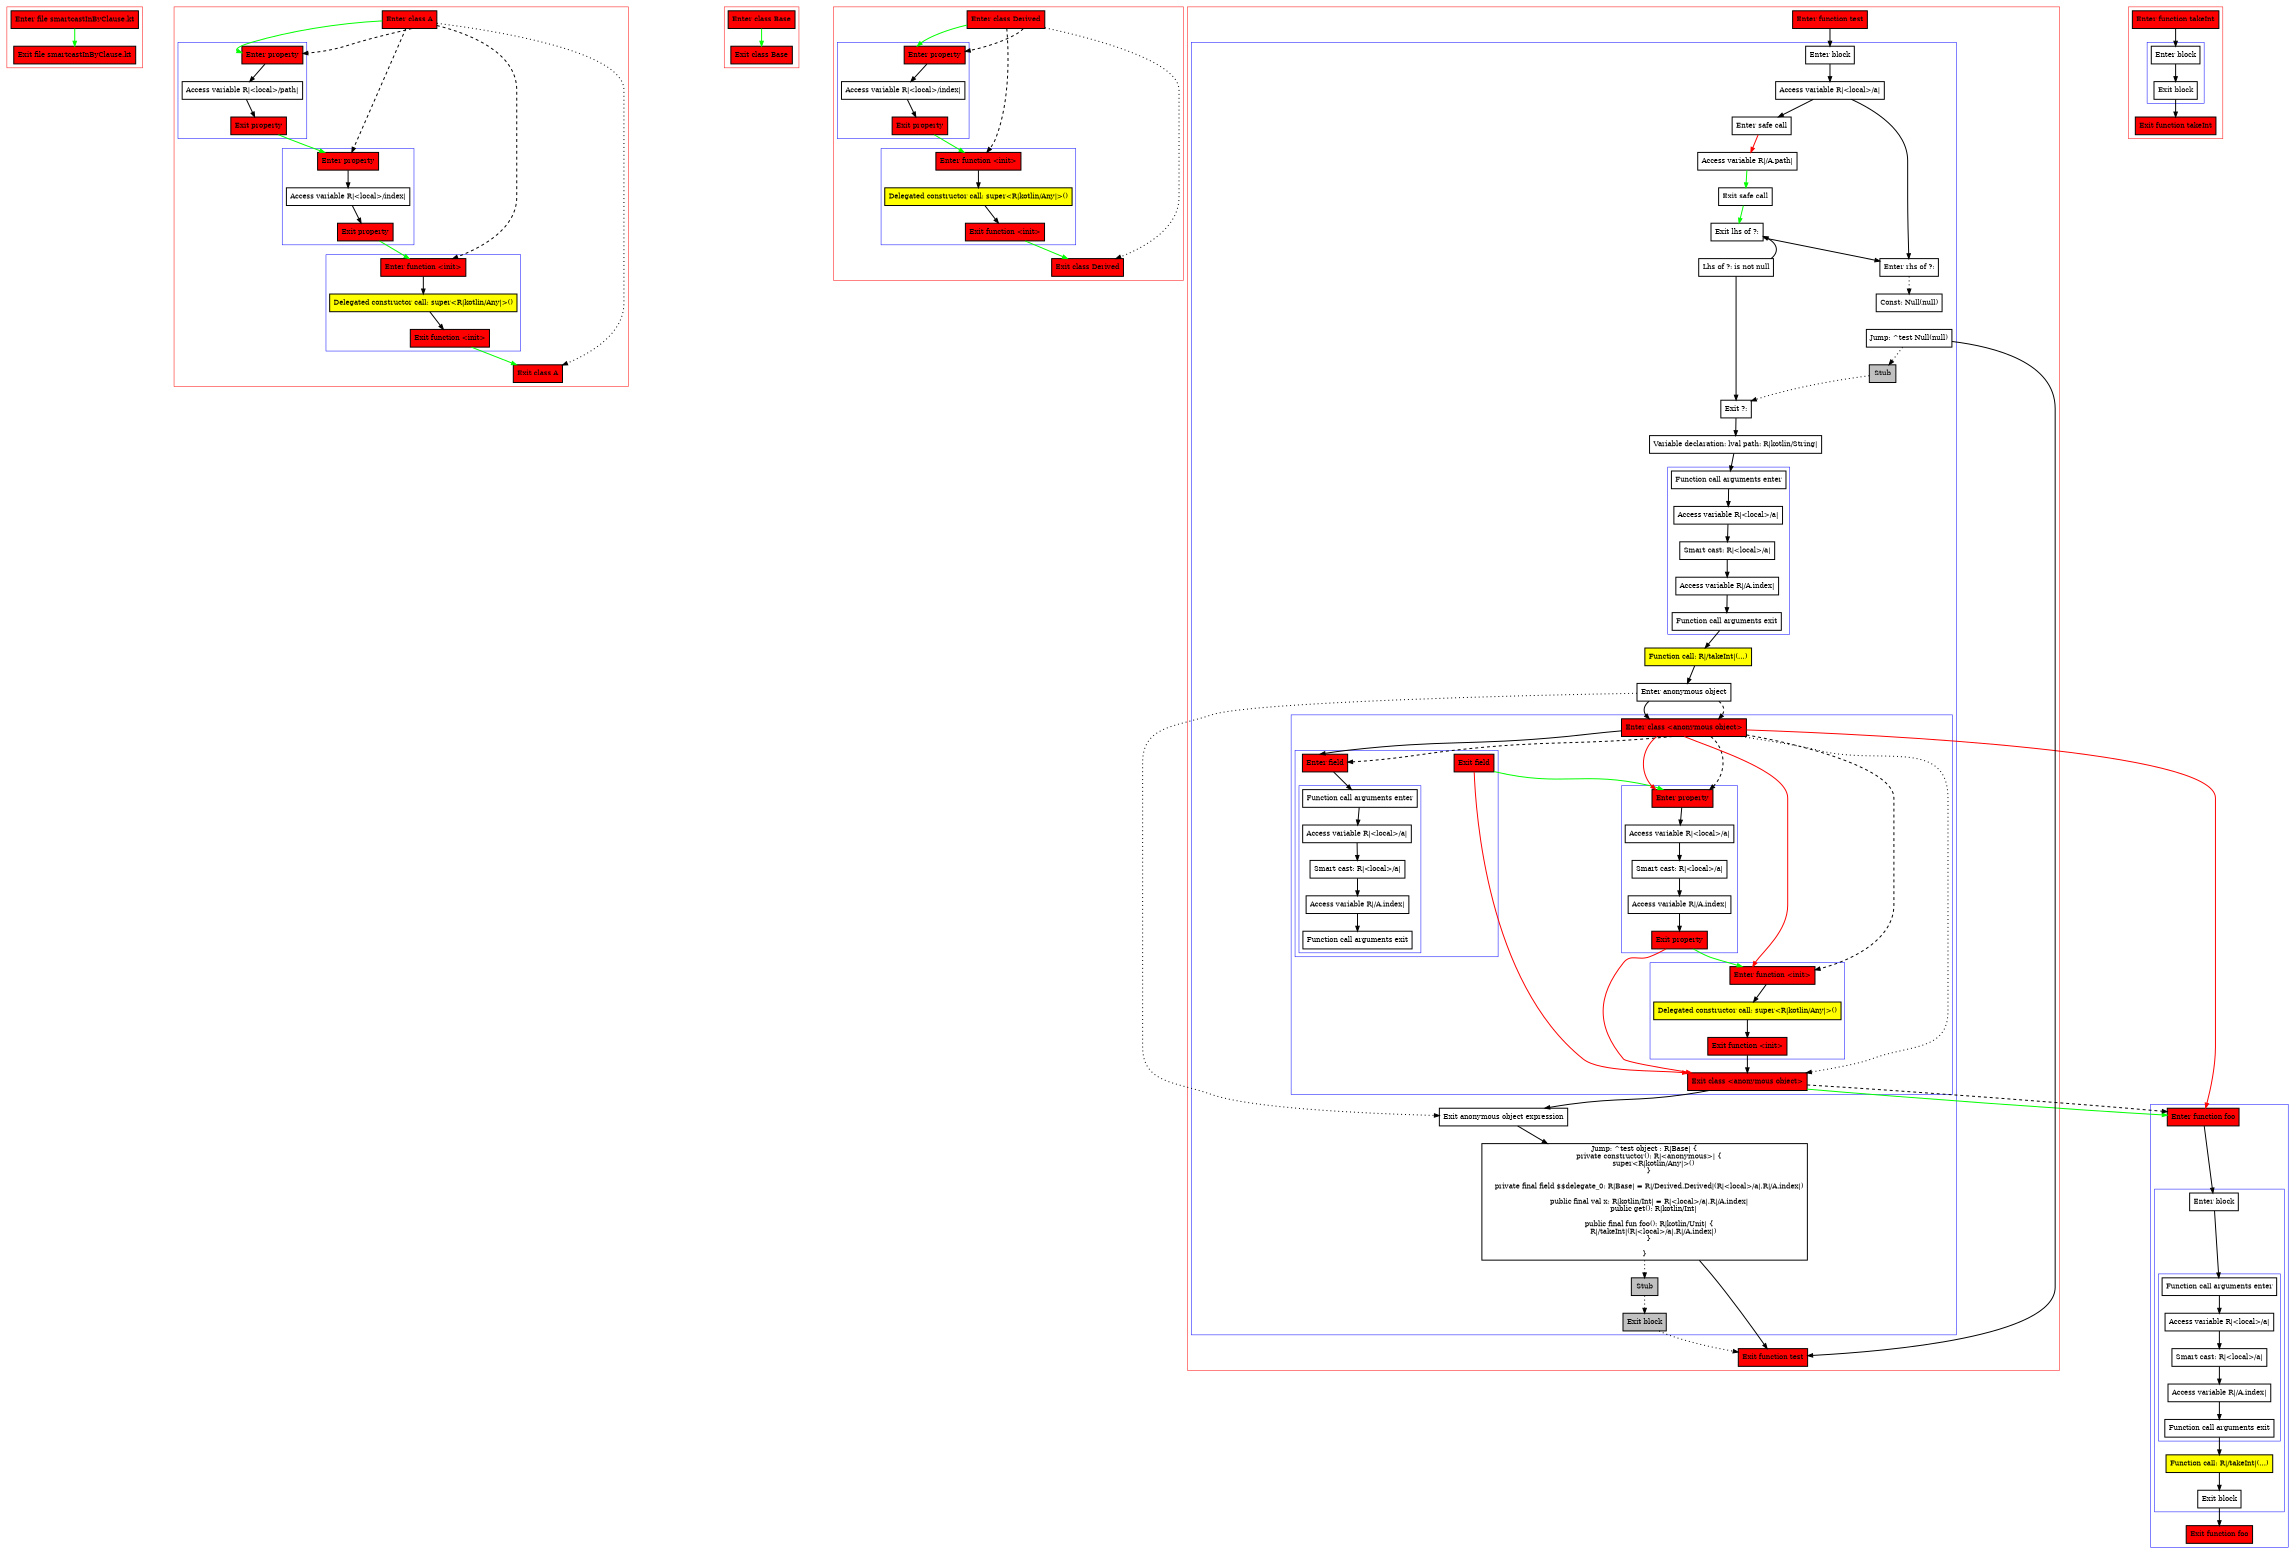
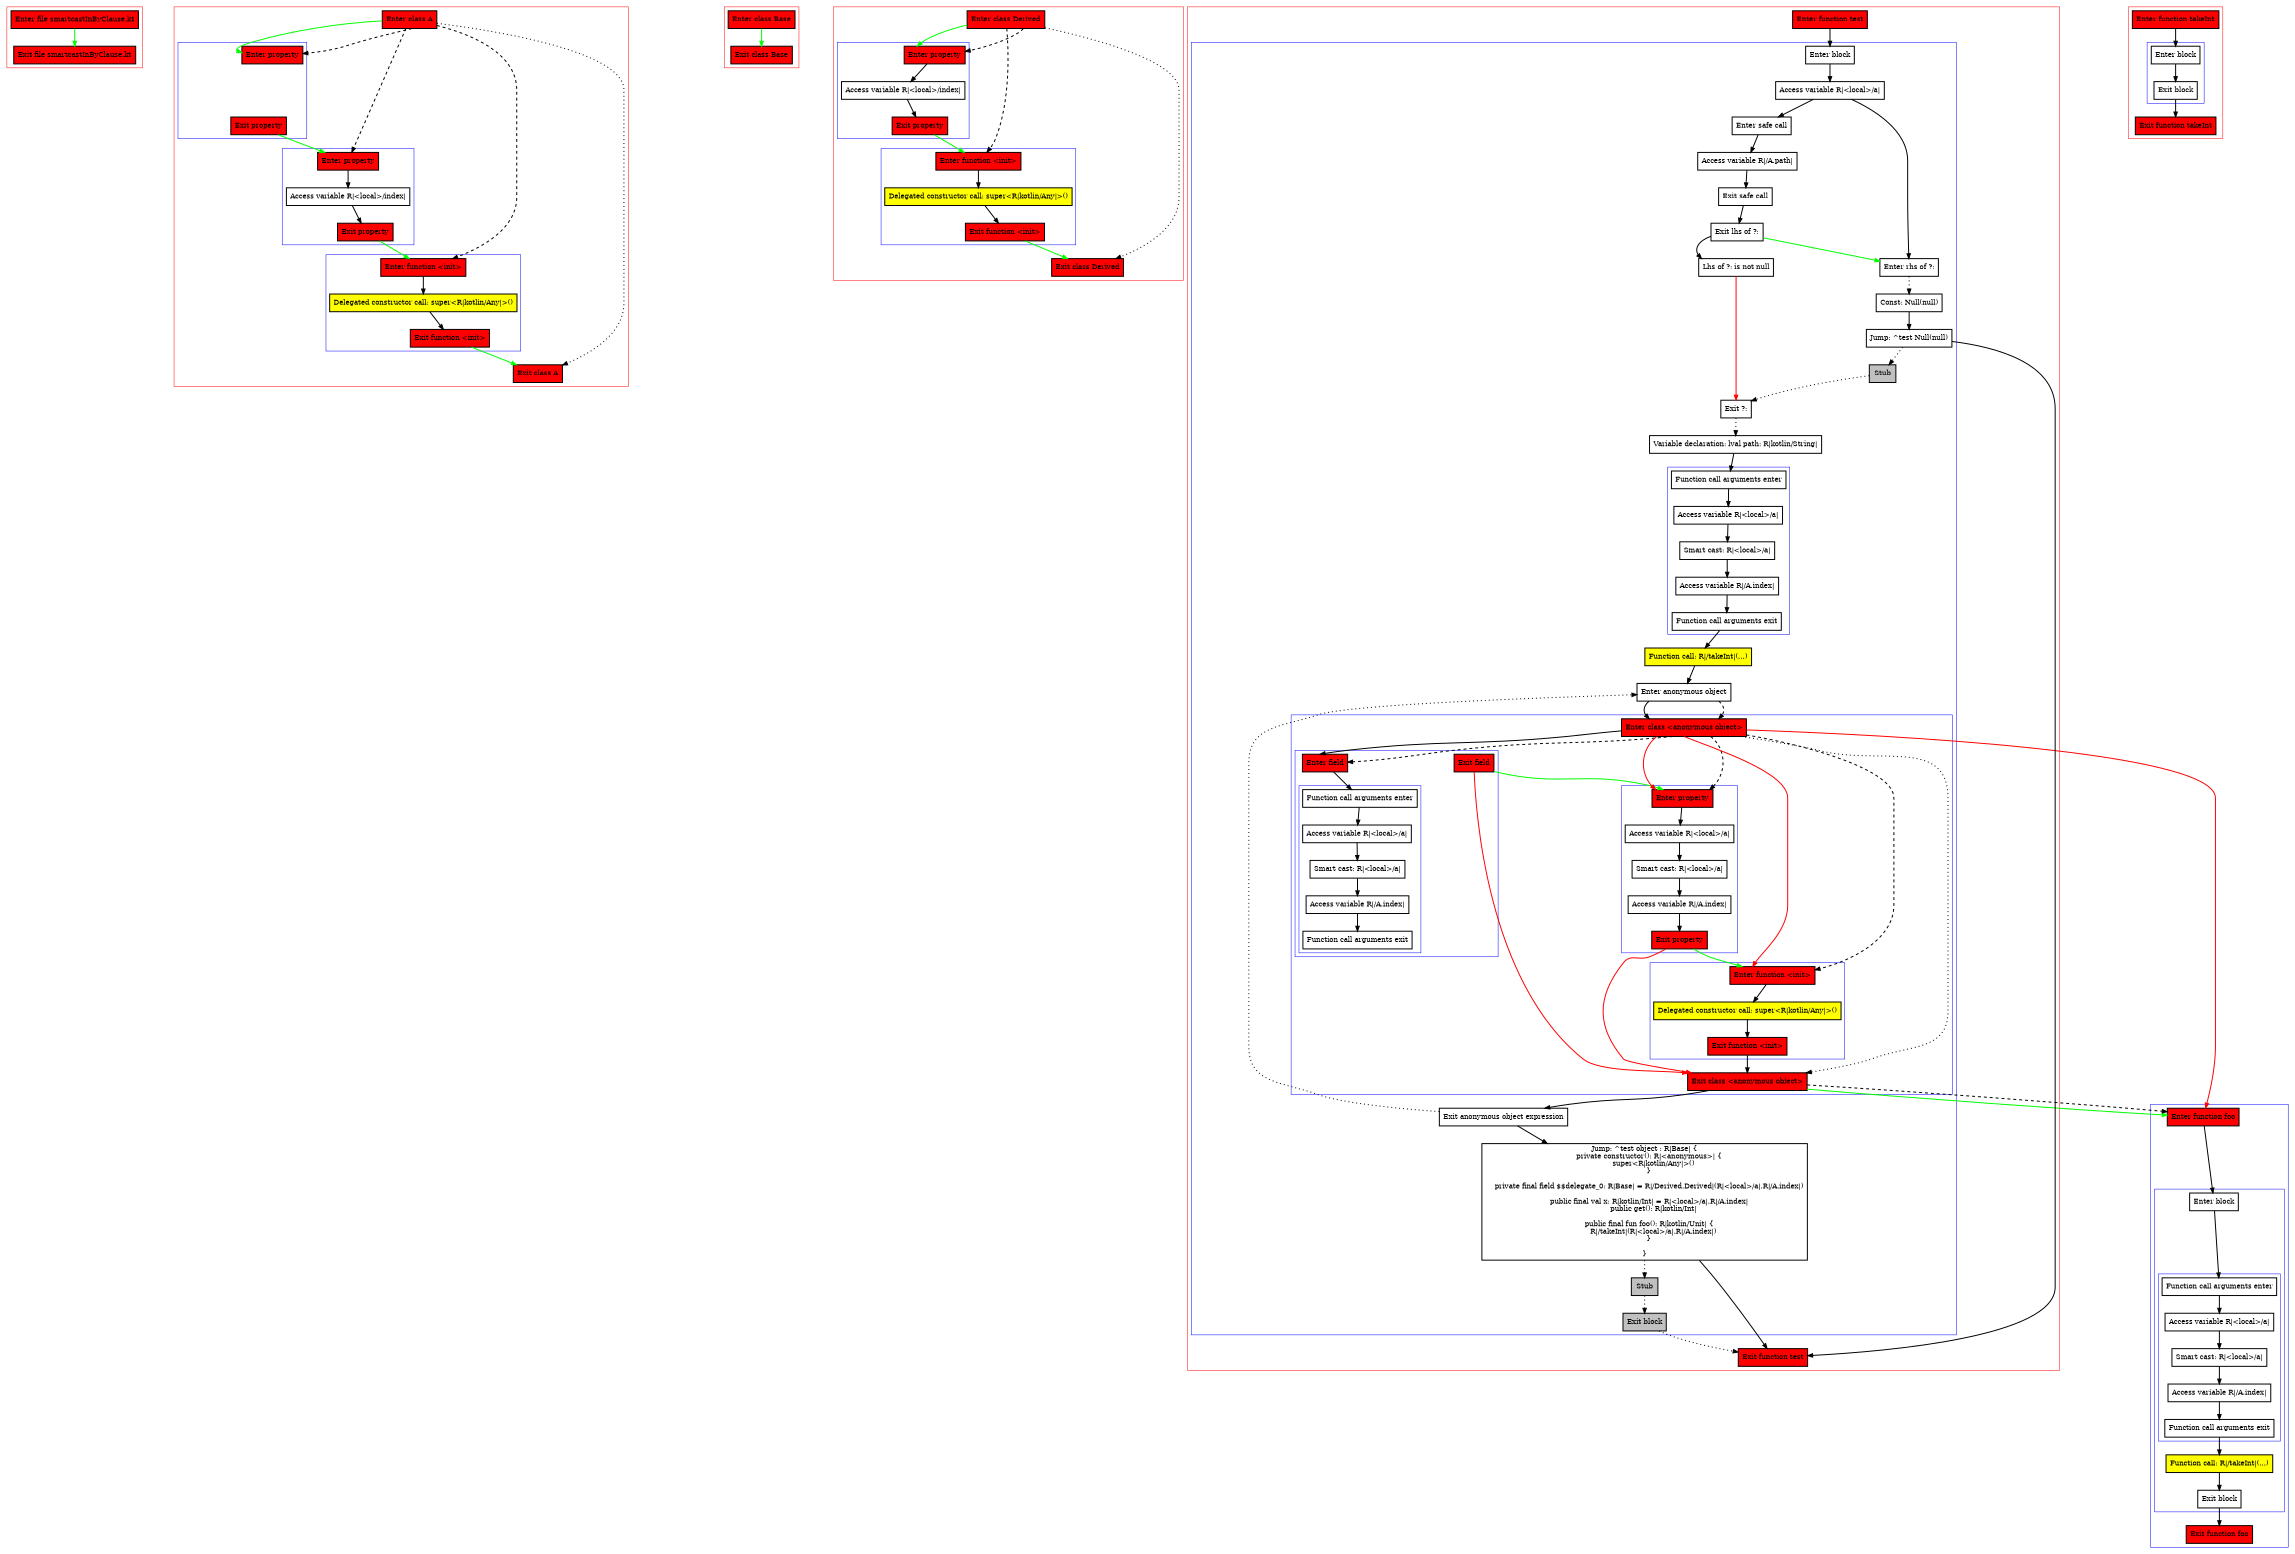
(242, 90) -> none
(1755, 141) -> (1755, 141)
(1747, 177) -> (1747, 177)
(1742, 212) -> (1742, 212)
(1776, 248) -> (1700, 243)
(1819, 249) -> (1819, 249)
none -> (1909, 318)
(1736, 336) -> (1736, 336)
(1736, 424) -> (1736, 424)
(1143, 804) -> (1249, 809)
